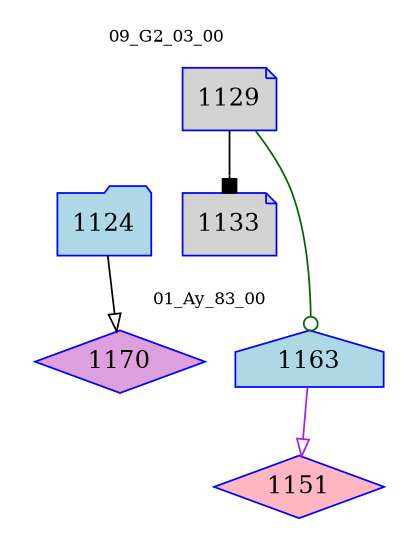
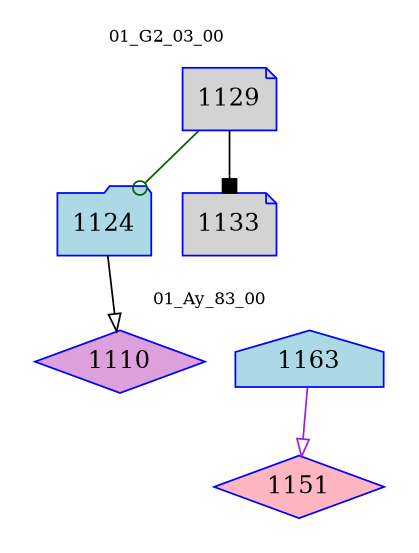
(167, 37) -> (167, 37)
(301, 223) -> (172, 157)
(120, 362) -> (120, 362)
